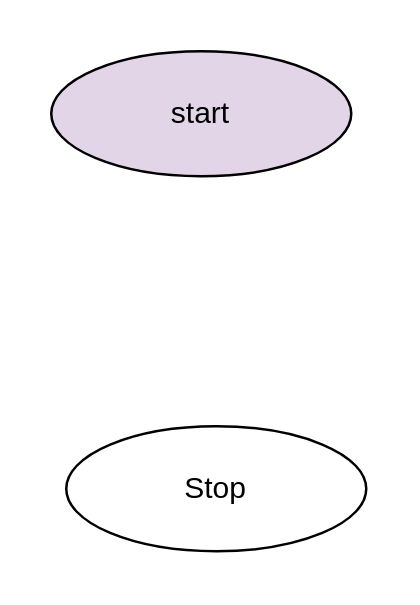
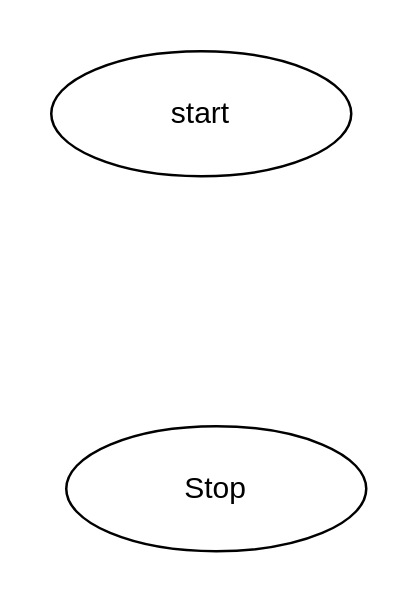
(201, 114) -> (201, 114)
